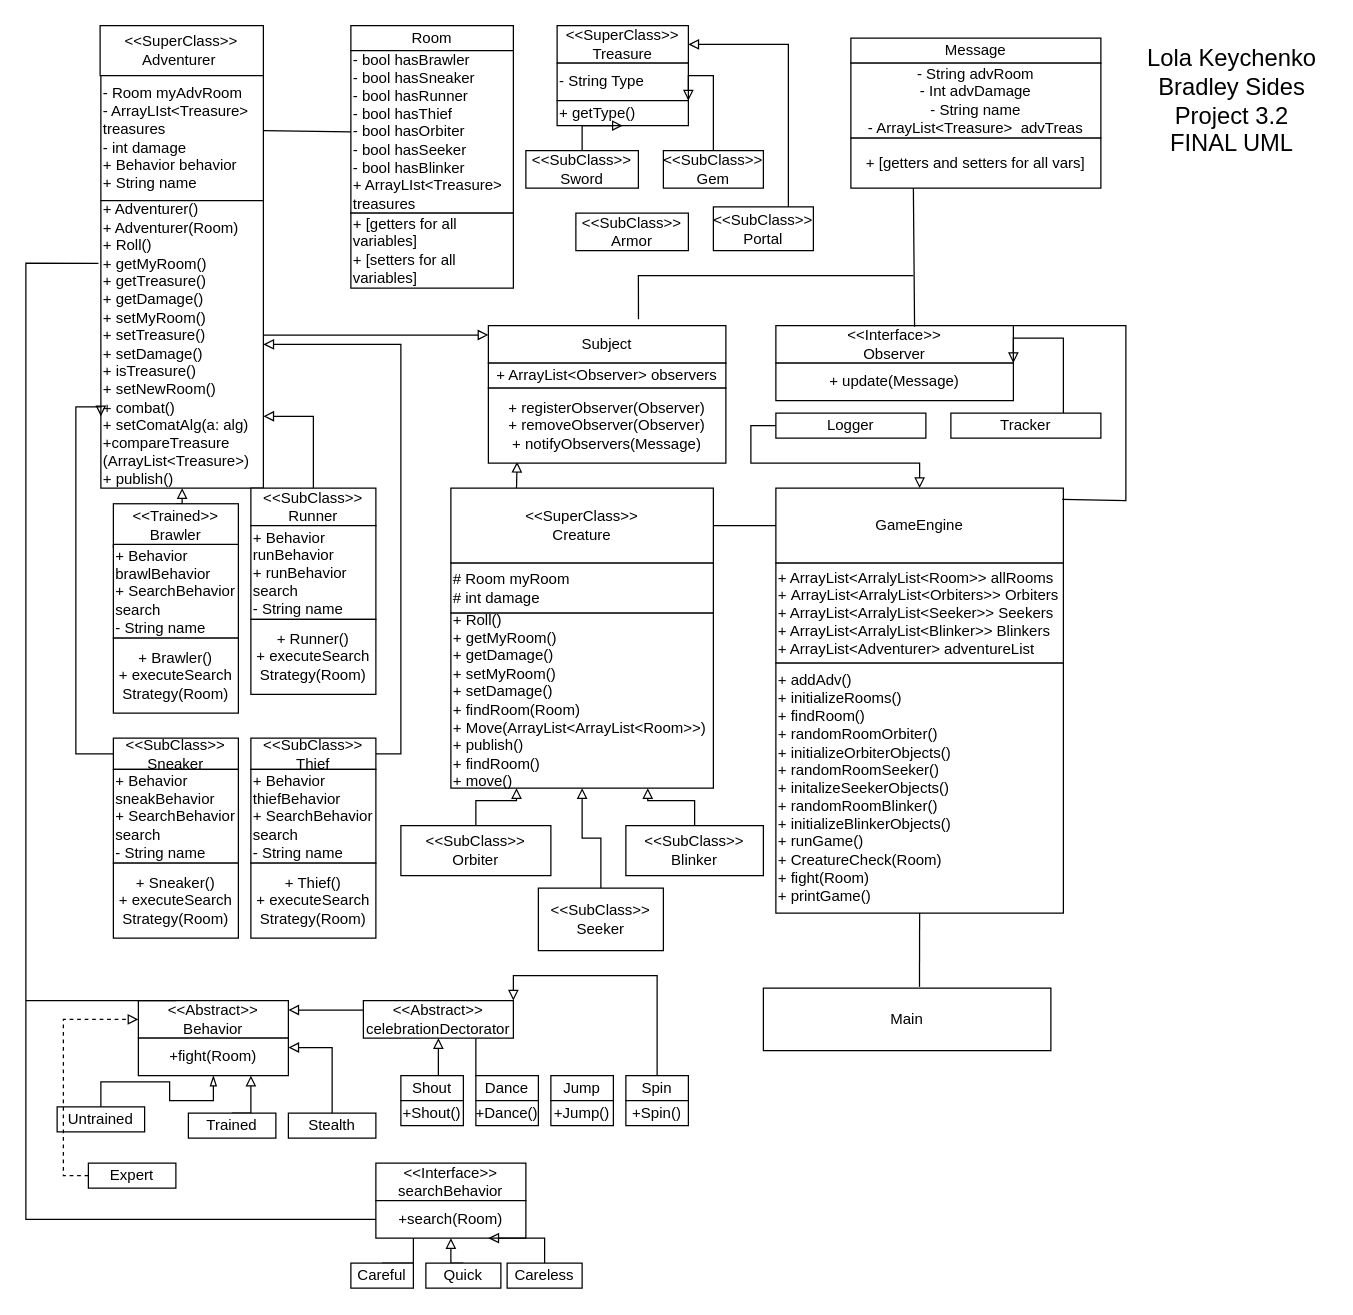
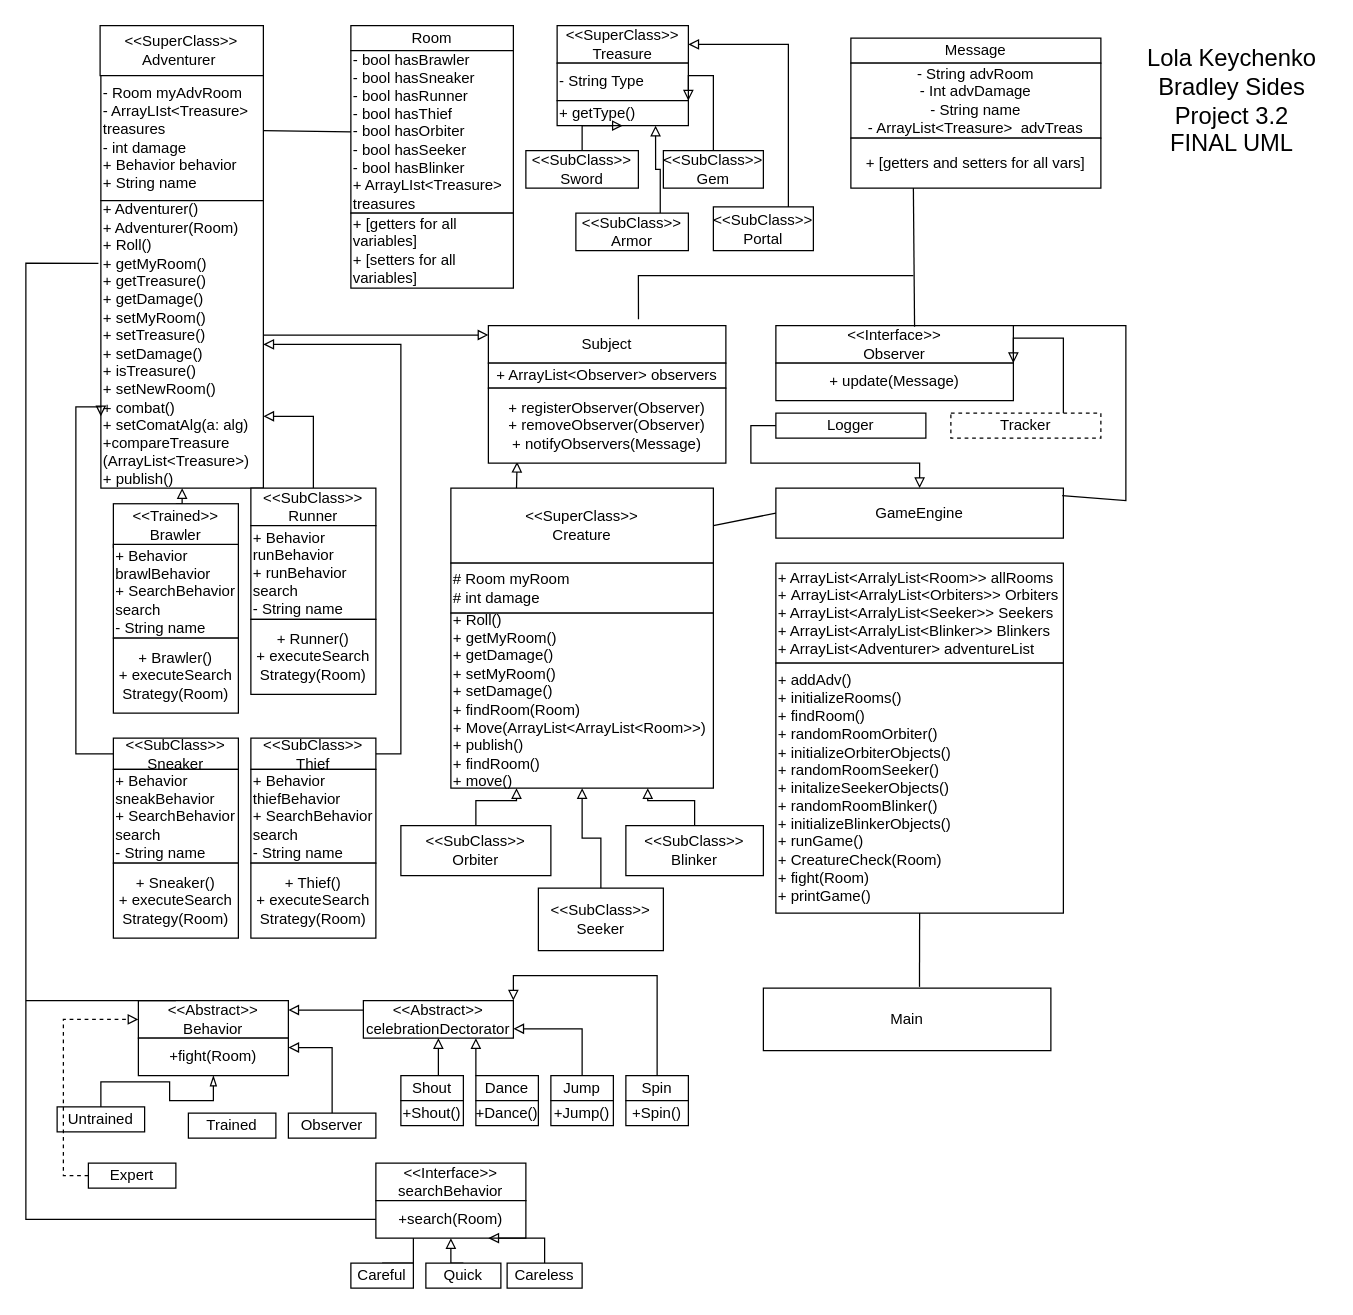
none -> (660, 172)
(1026, 426) -> (1026, 426)
(919, 526) -> (919, 513)
none -> (576, 1029)
(476, 1045) -> (476, 1049)
(251, 1101) -> none
(332, 1126) -> (332, 1126)
